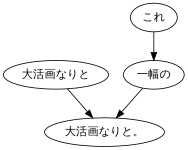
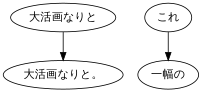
(132, 100) -> none
